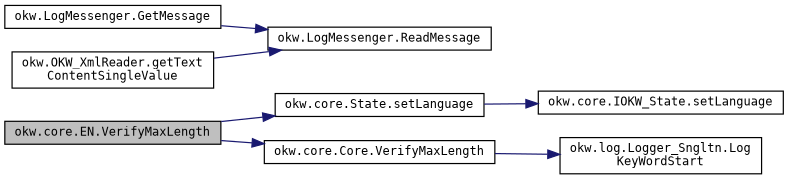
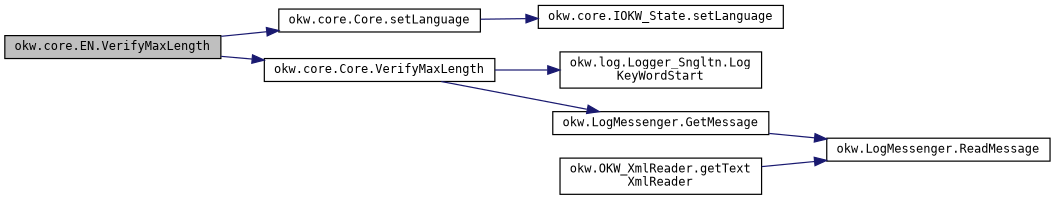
(113, 70) -> (661, 176)
none -> (514, 95)
(380, 105) -> (380, 21)
